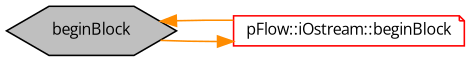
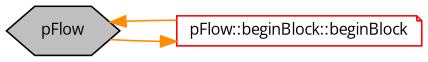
(91, 31) -> (63, 31)
(349, 31) -> (299, 31)
